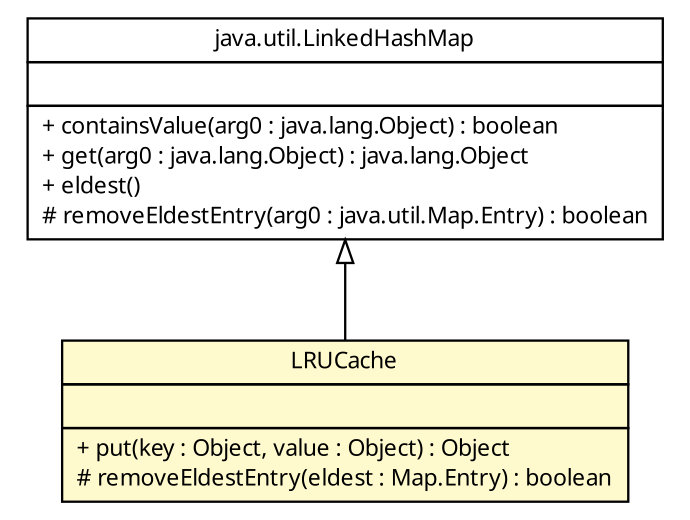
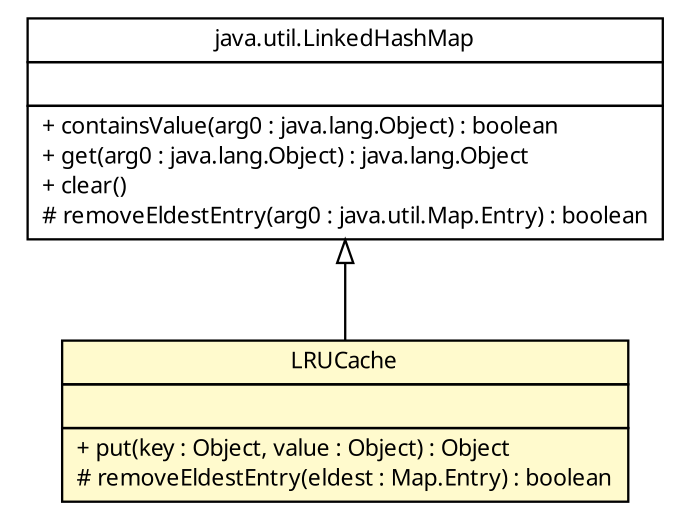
(92, 186) -> (85, 186)
